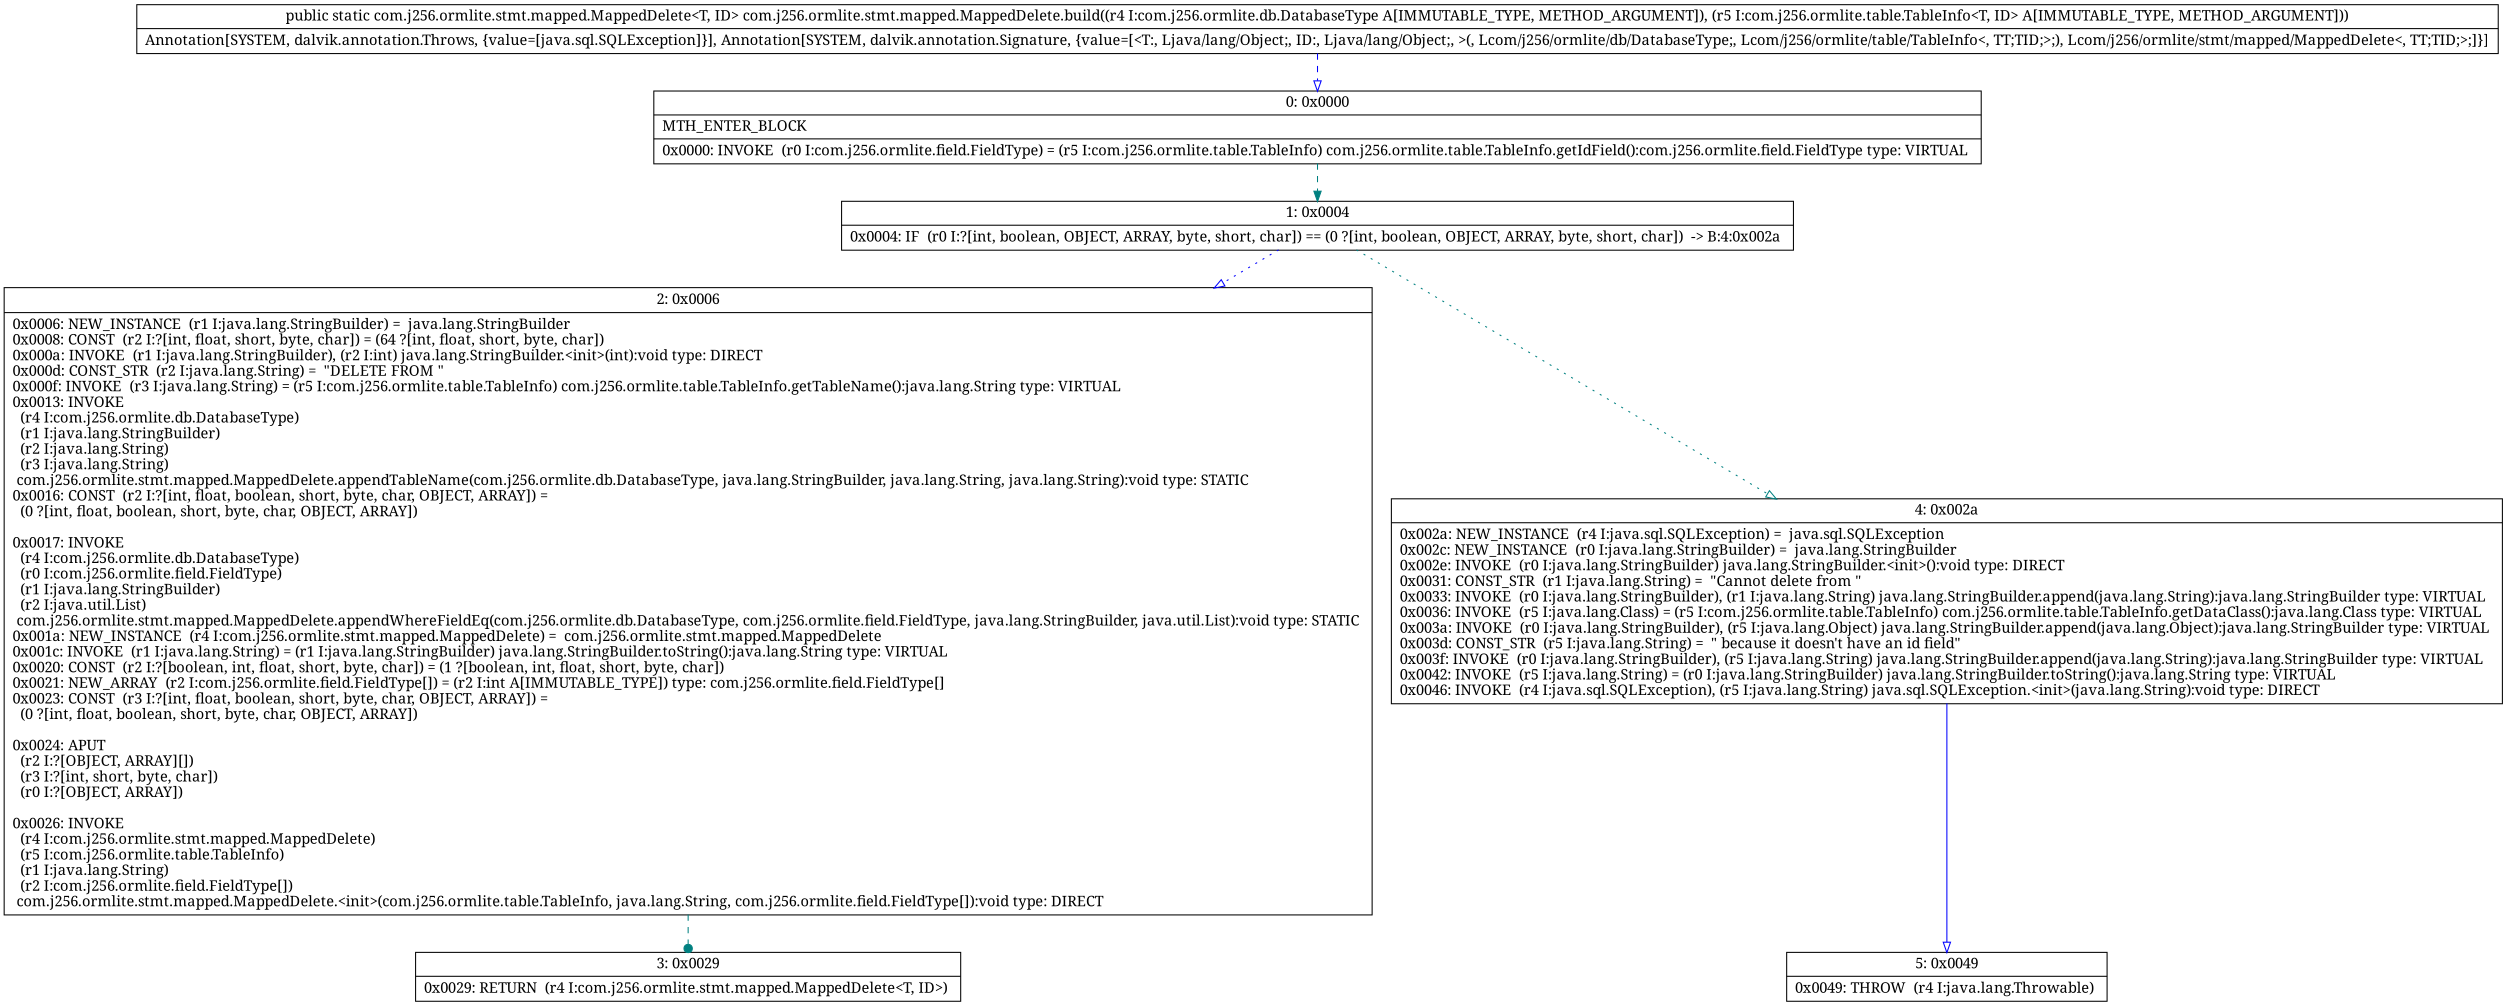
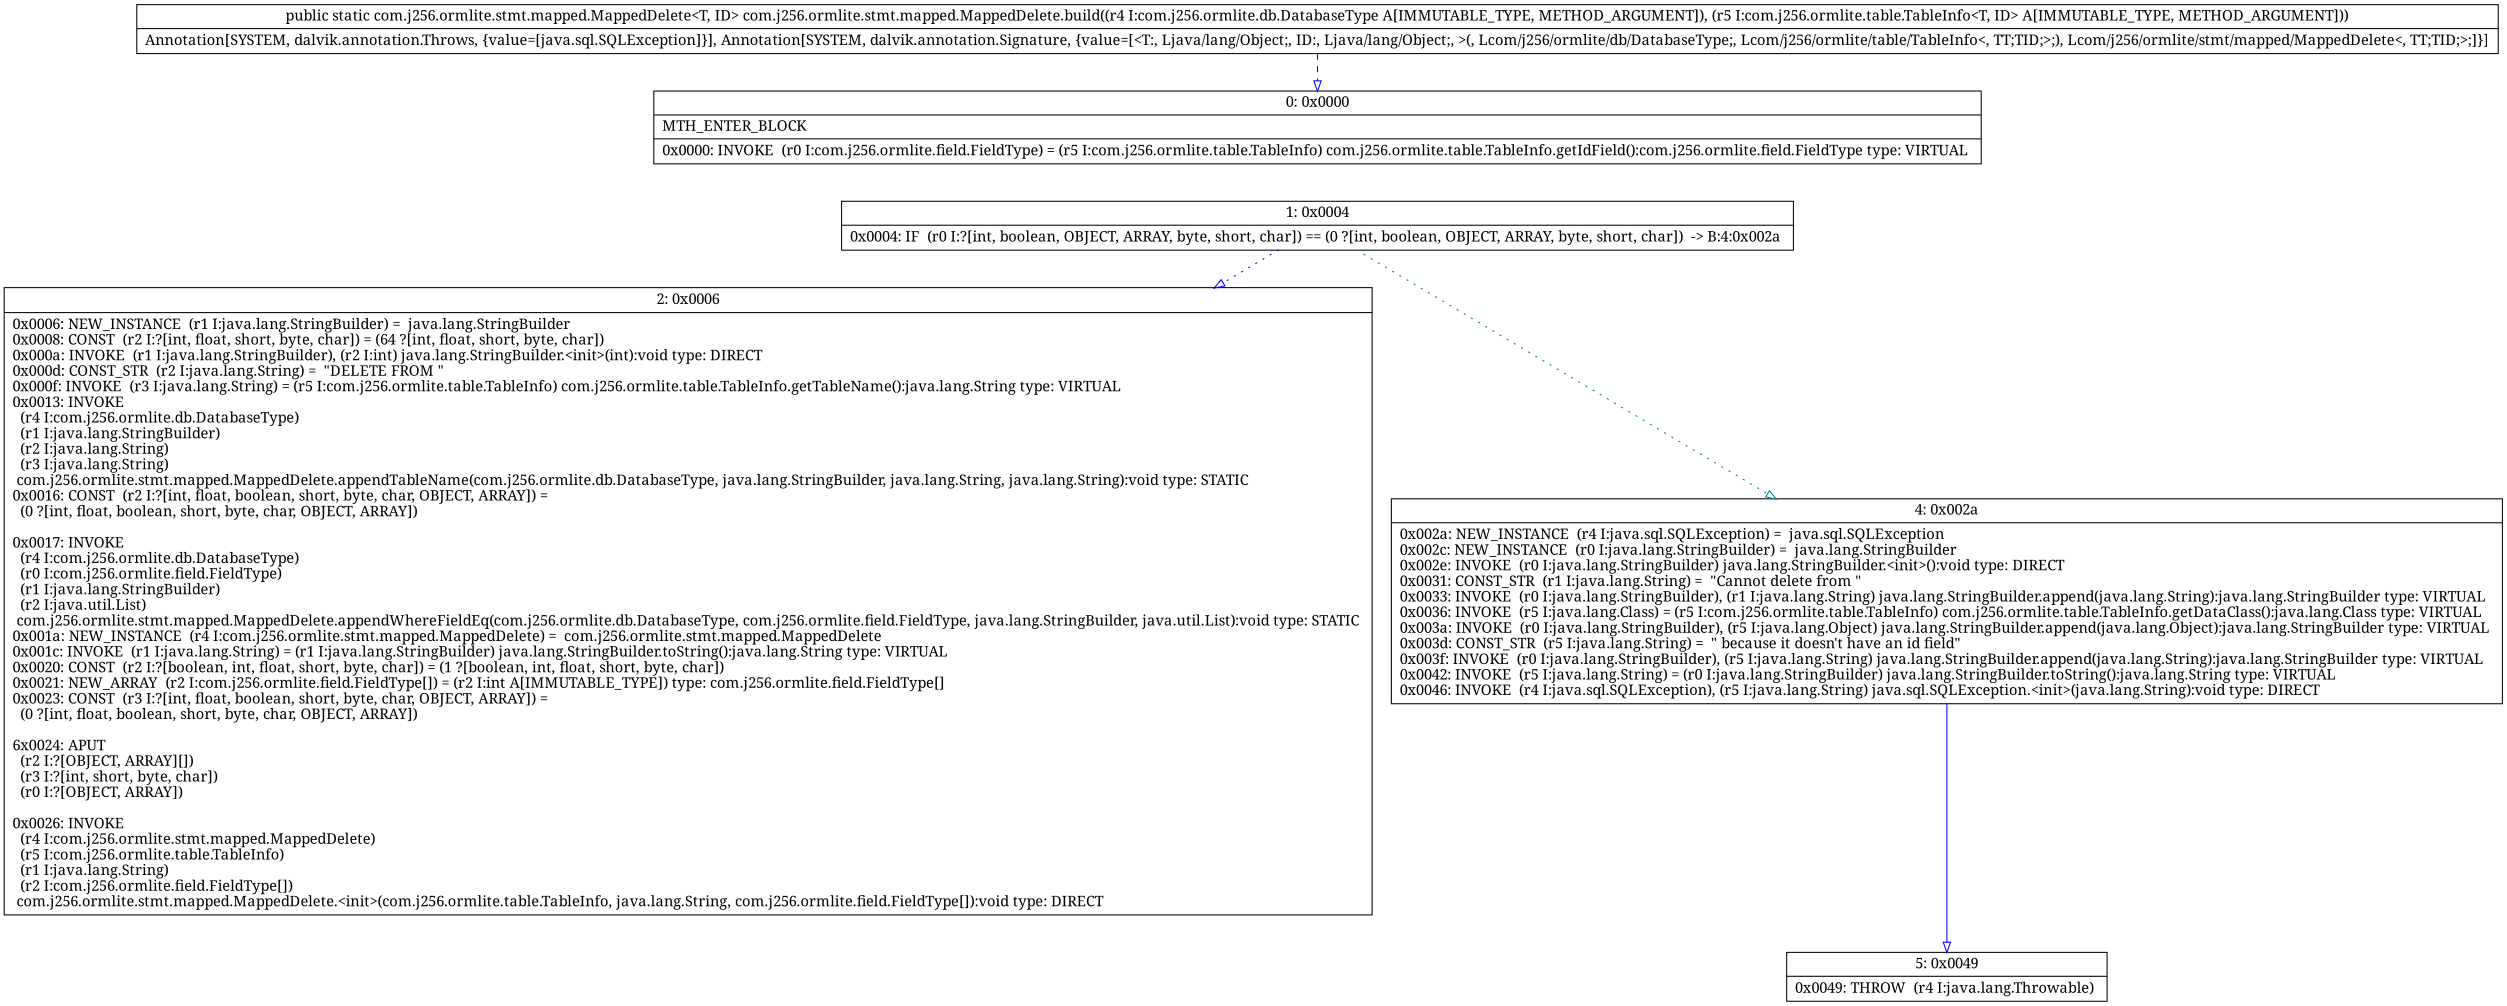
(1318, 177) -> none
(63, 746) -> (63, 746)
(688, 977) -> none
